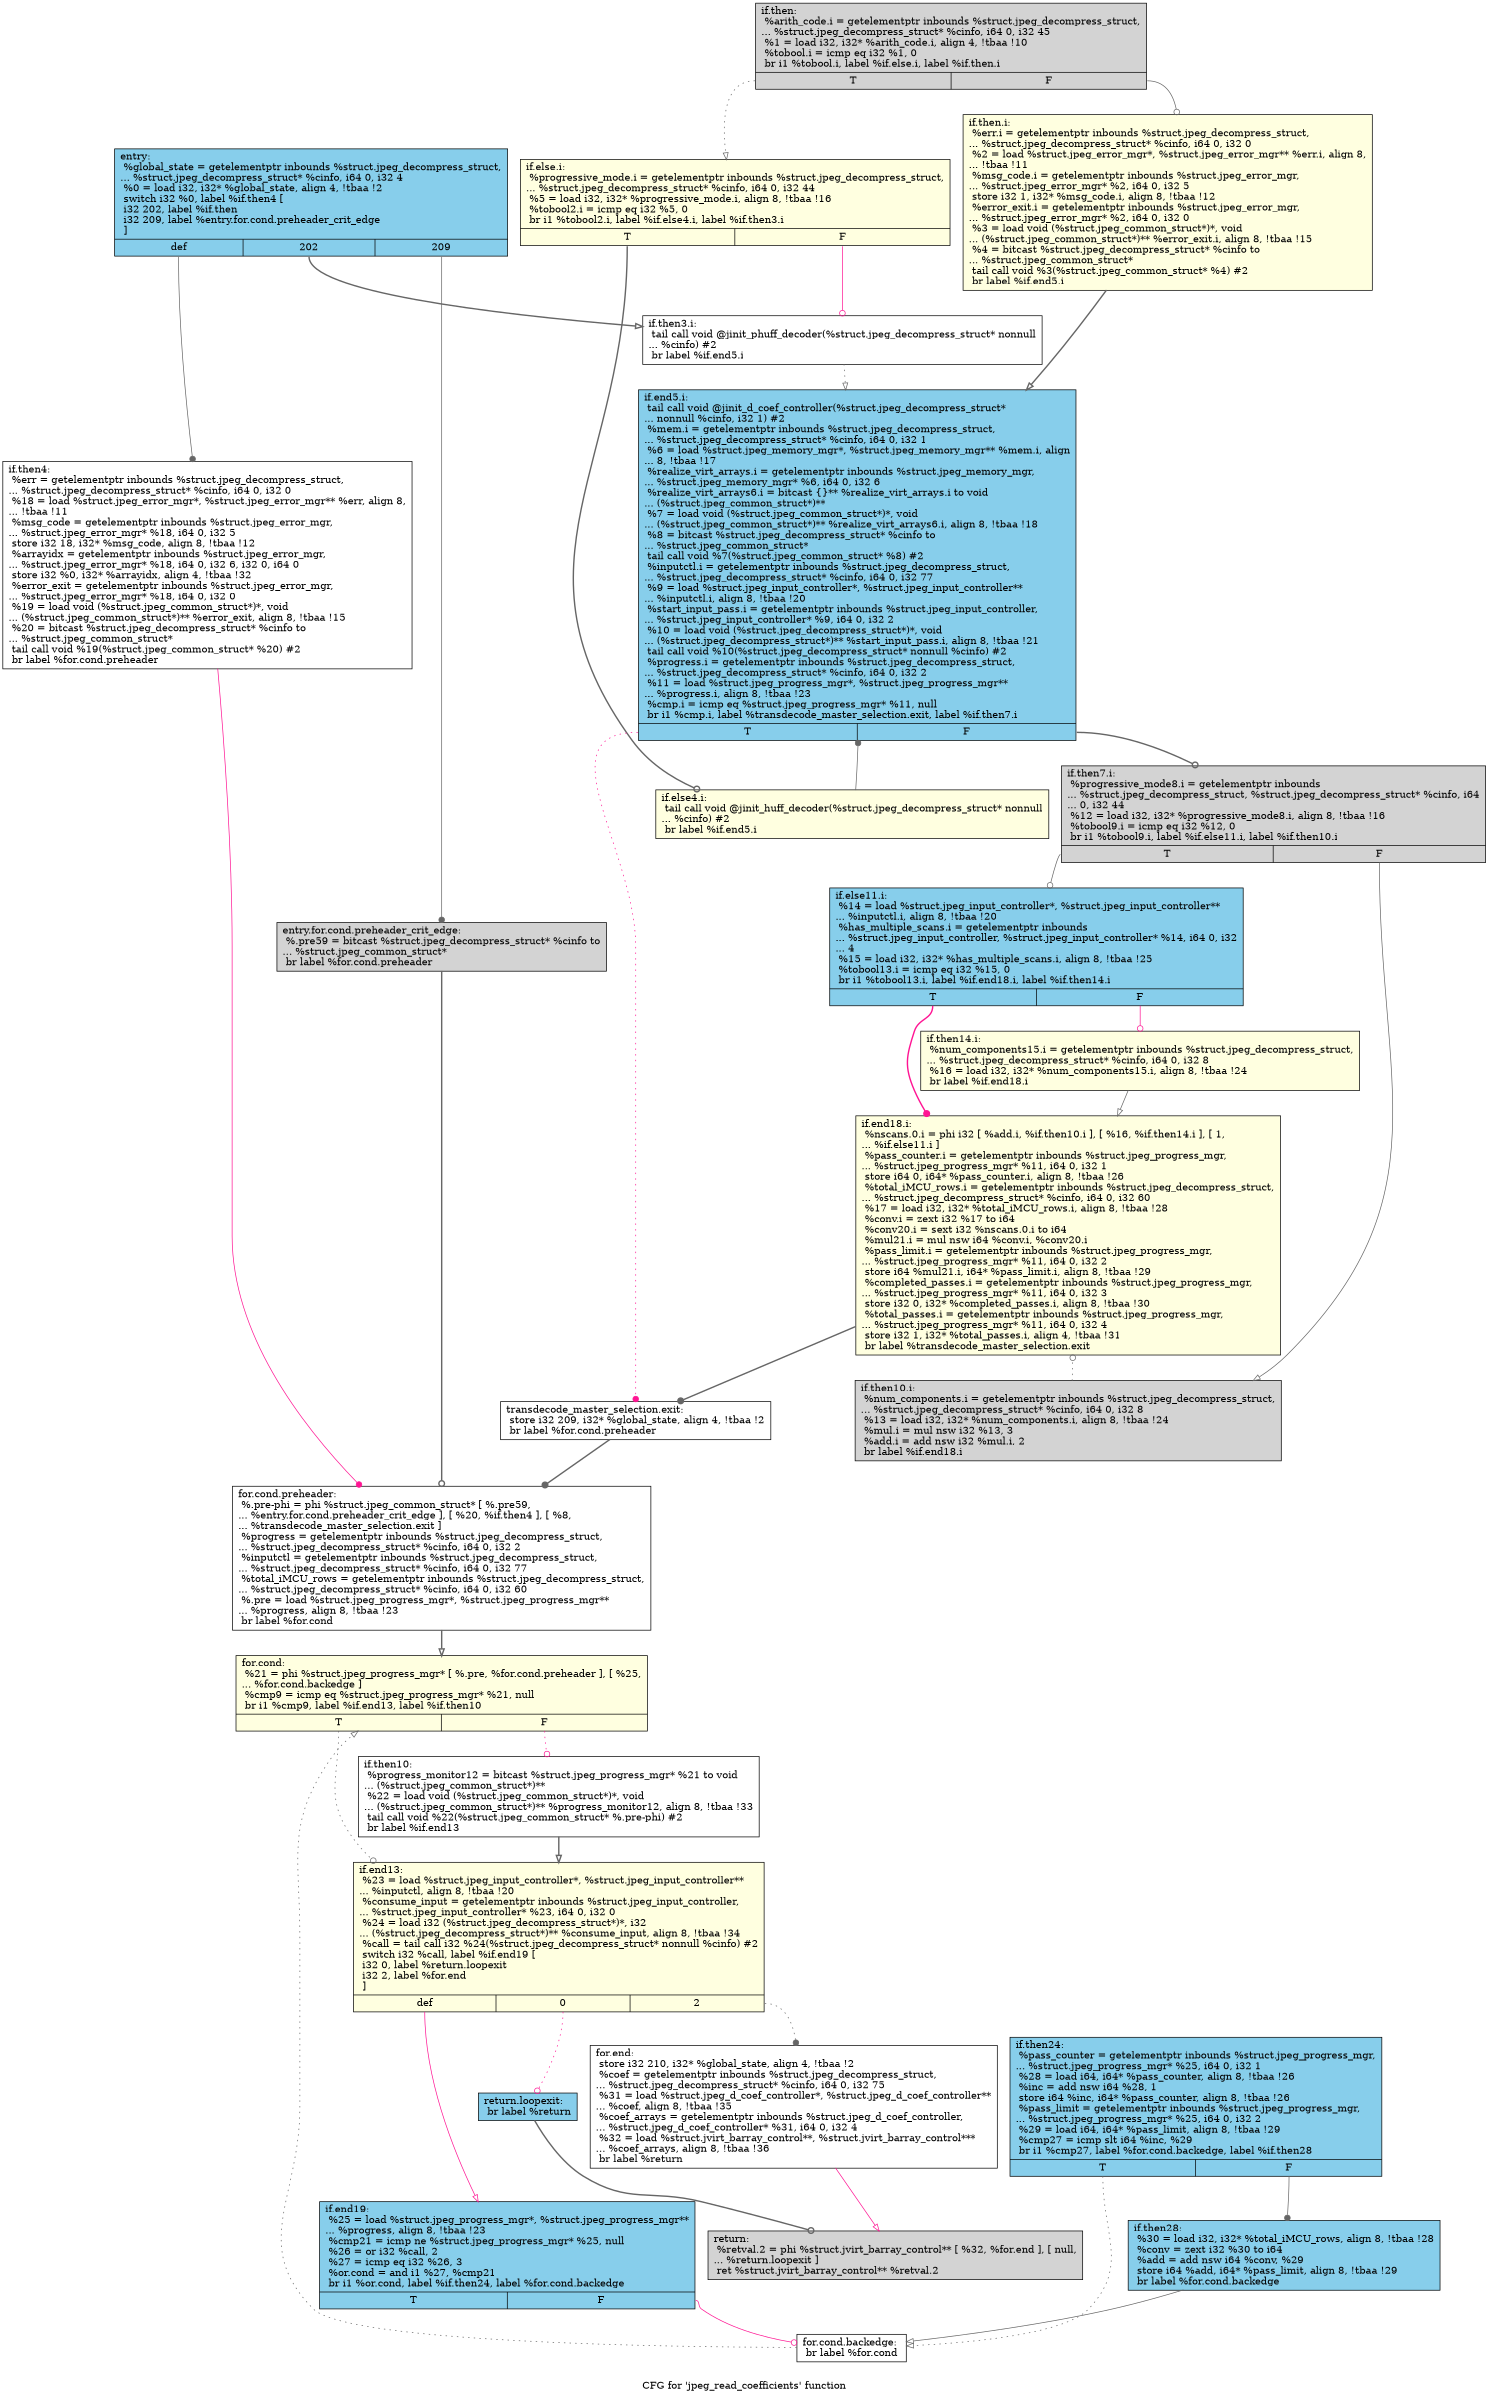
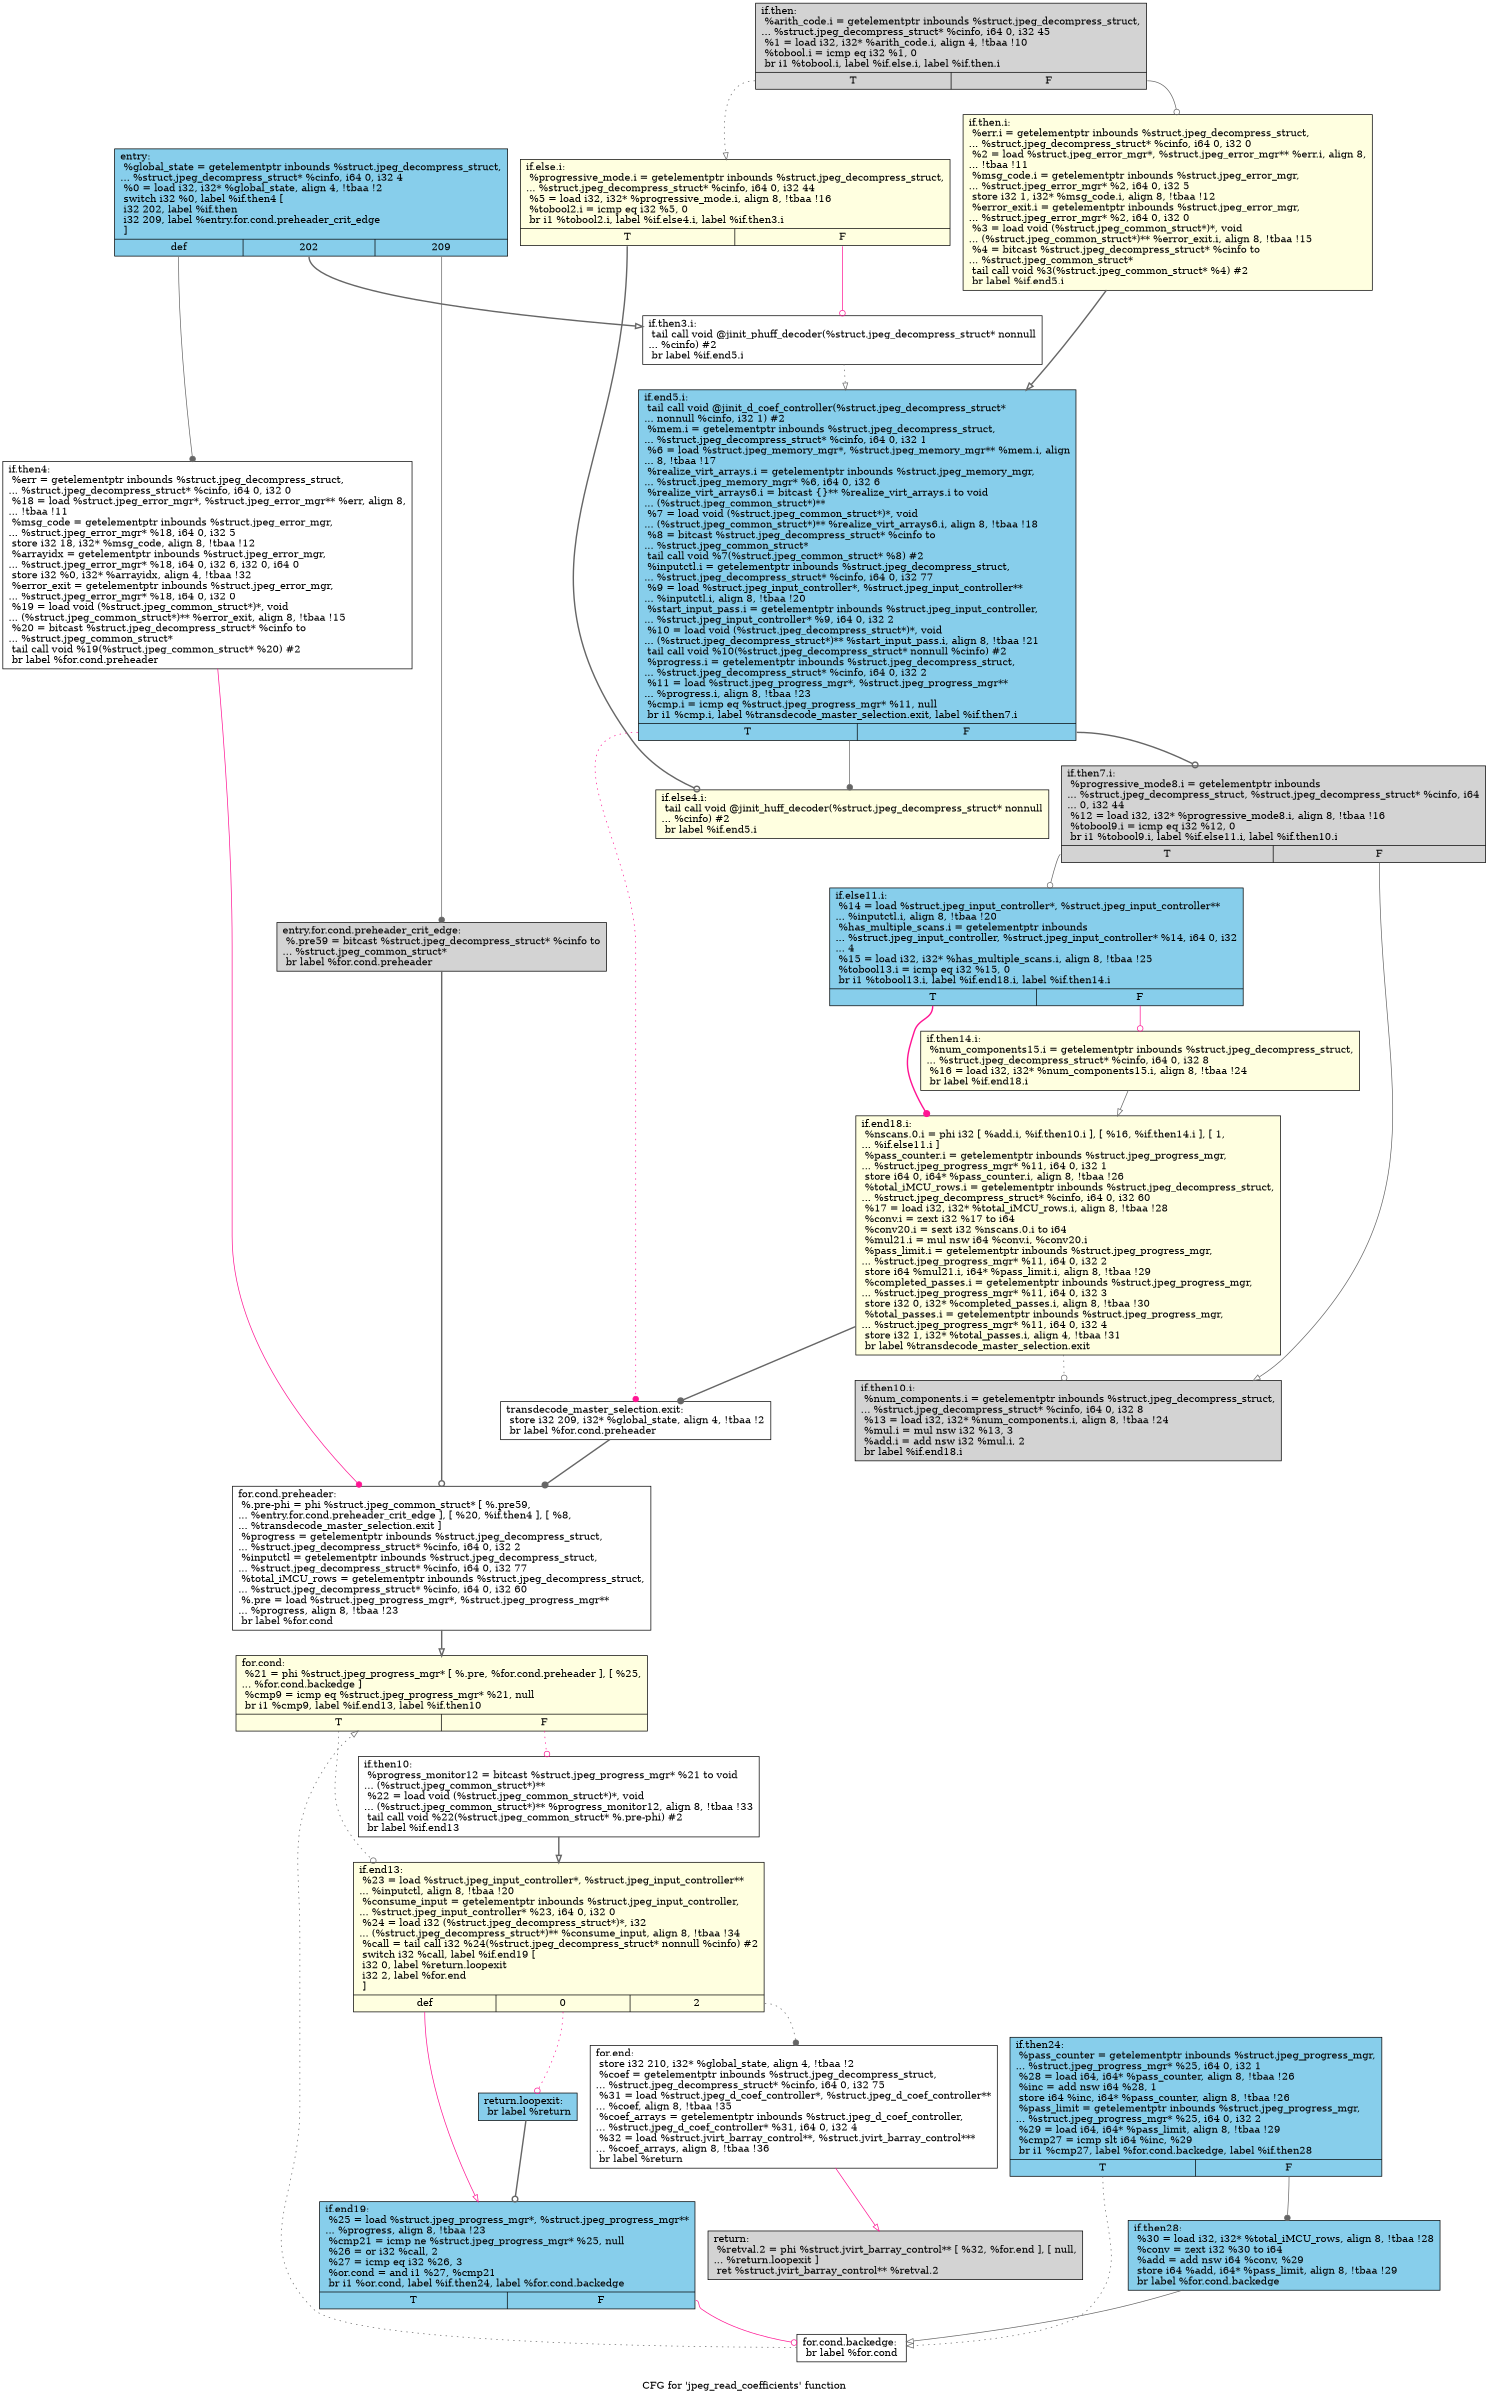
(857, 768) -> (849, 762)
(1072, 1371) -> (1064, 1365)
(659, 2196) -> (521, 2158)
